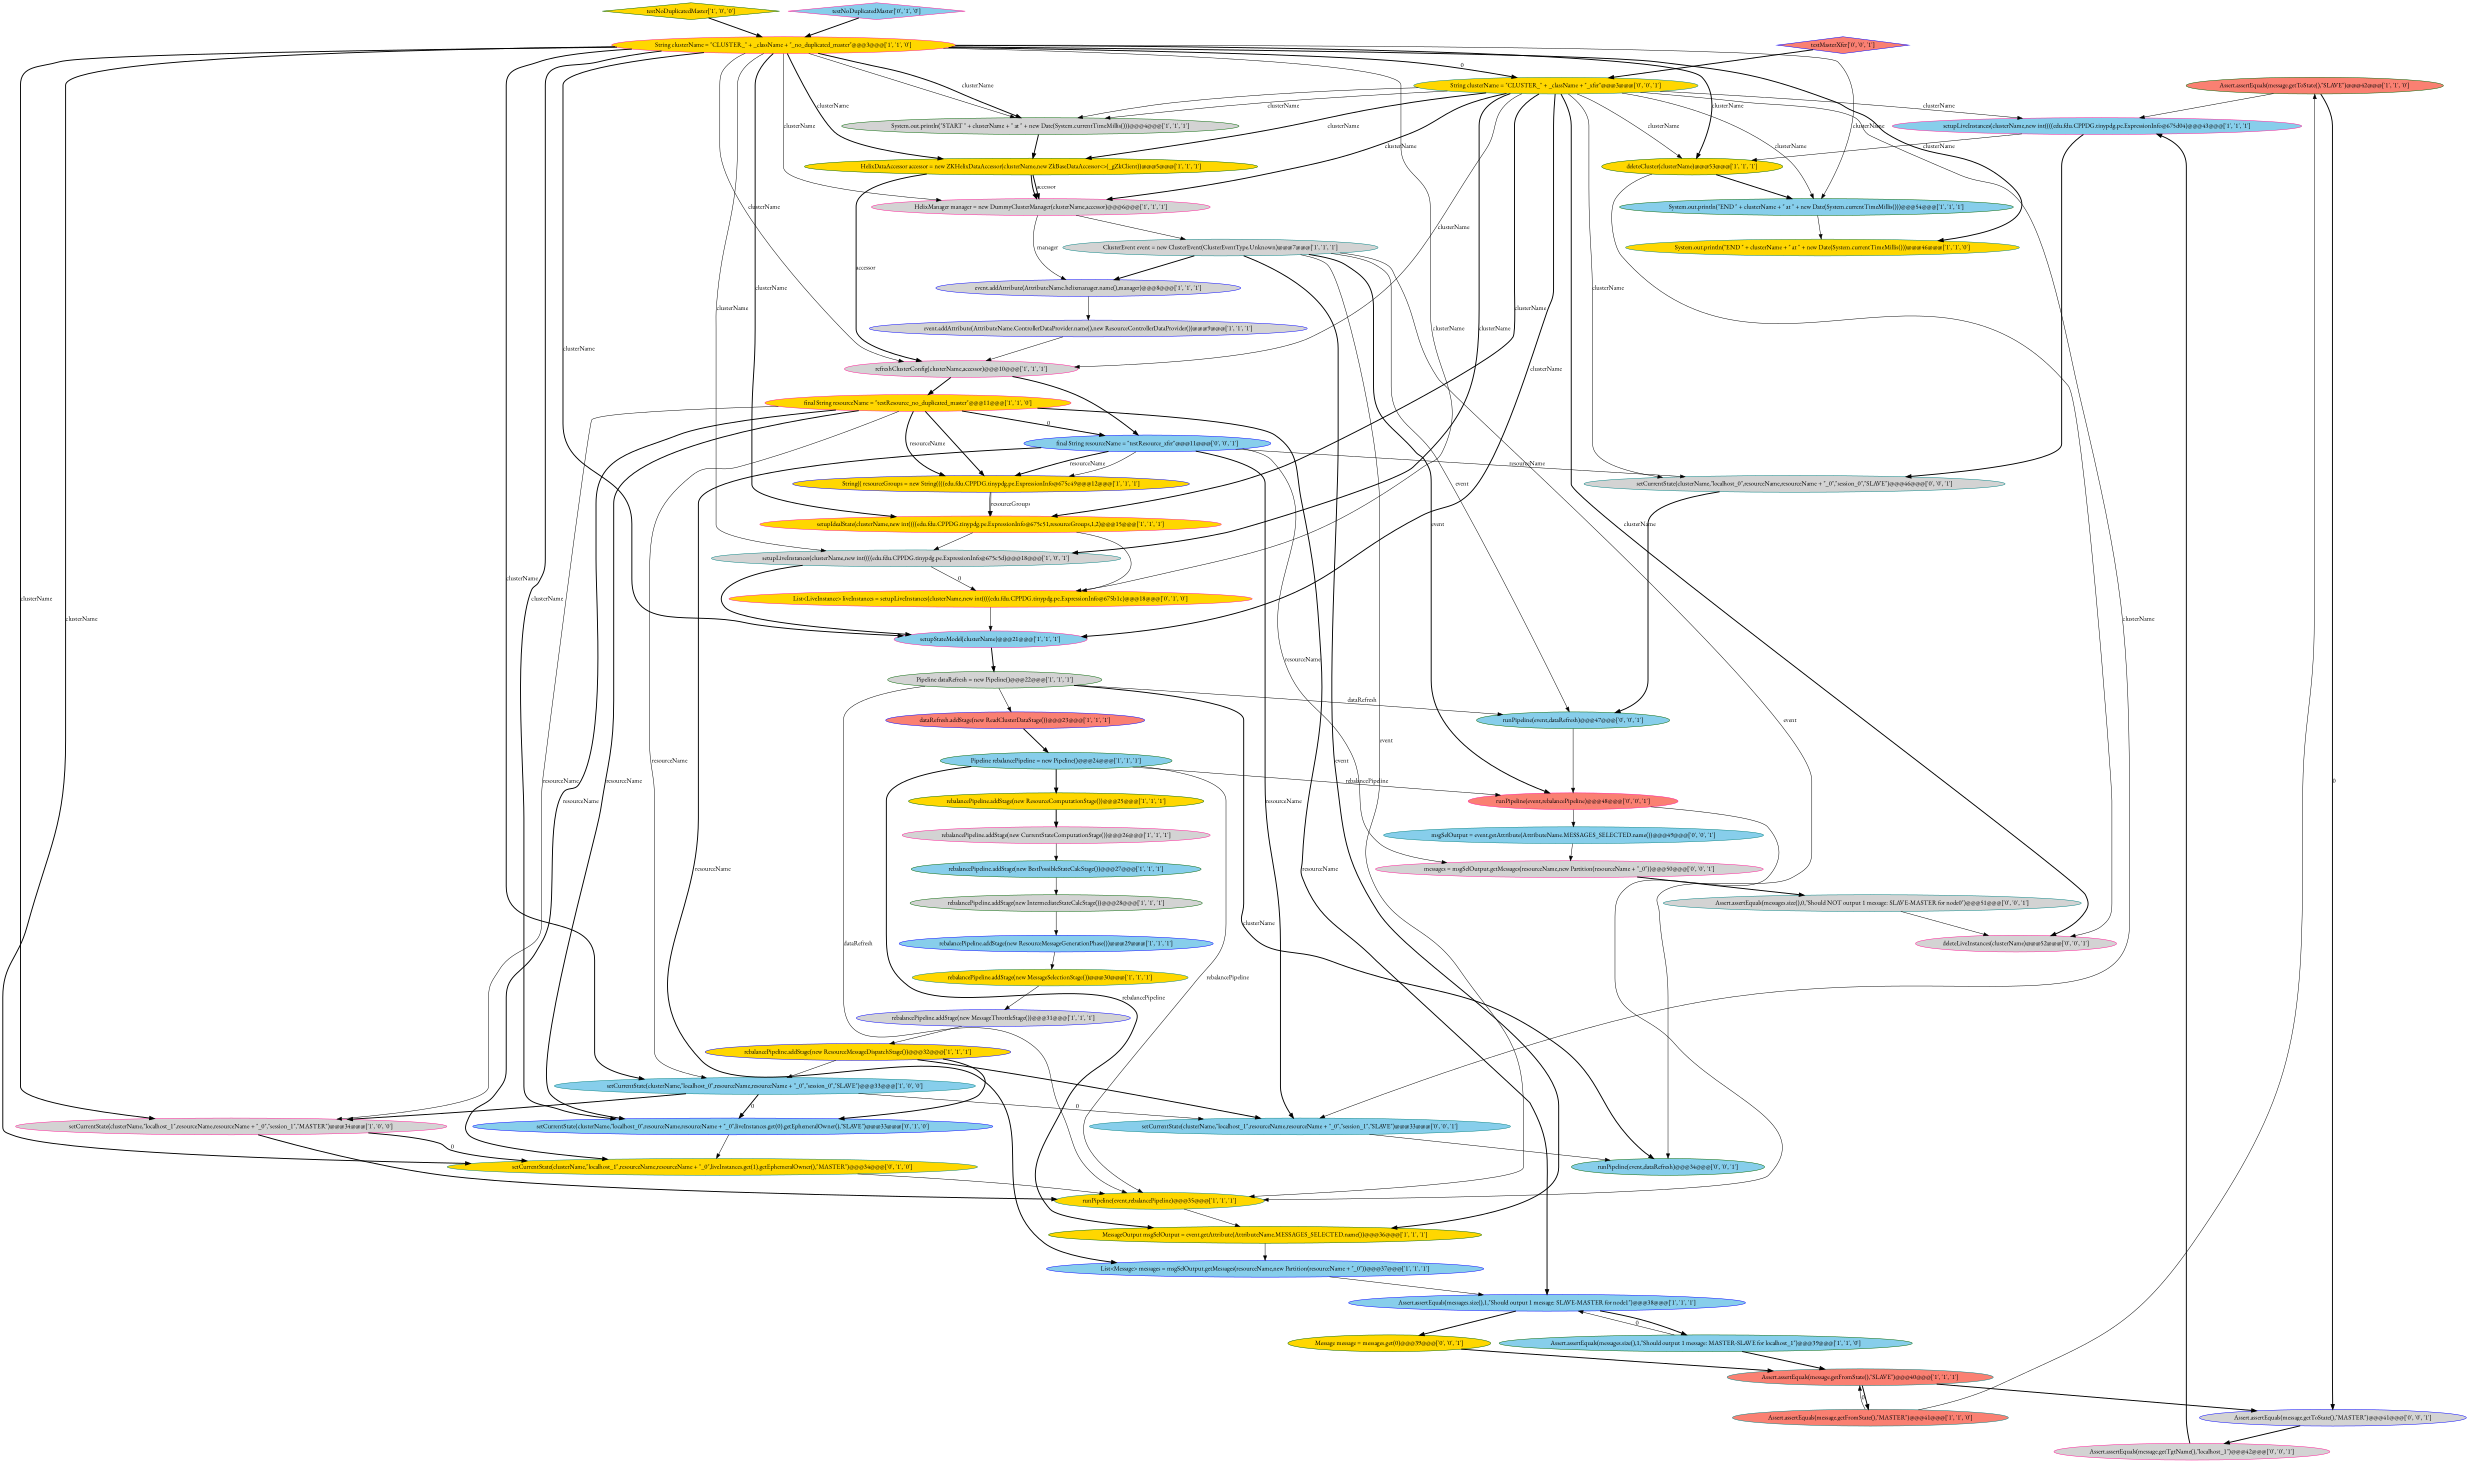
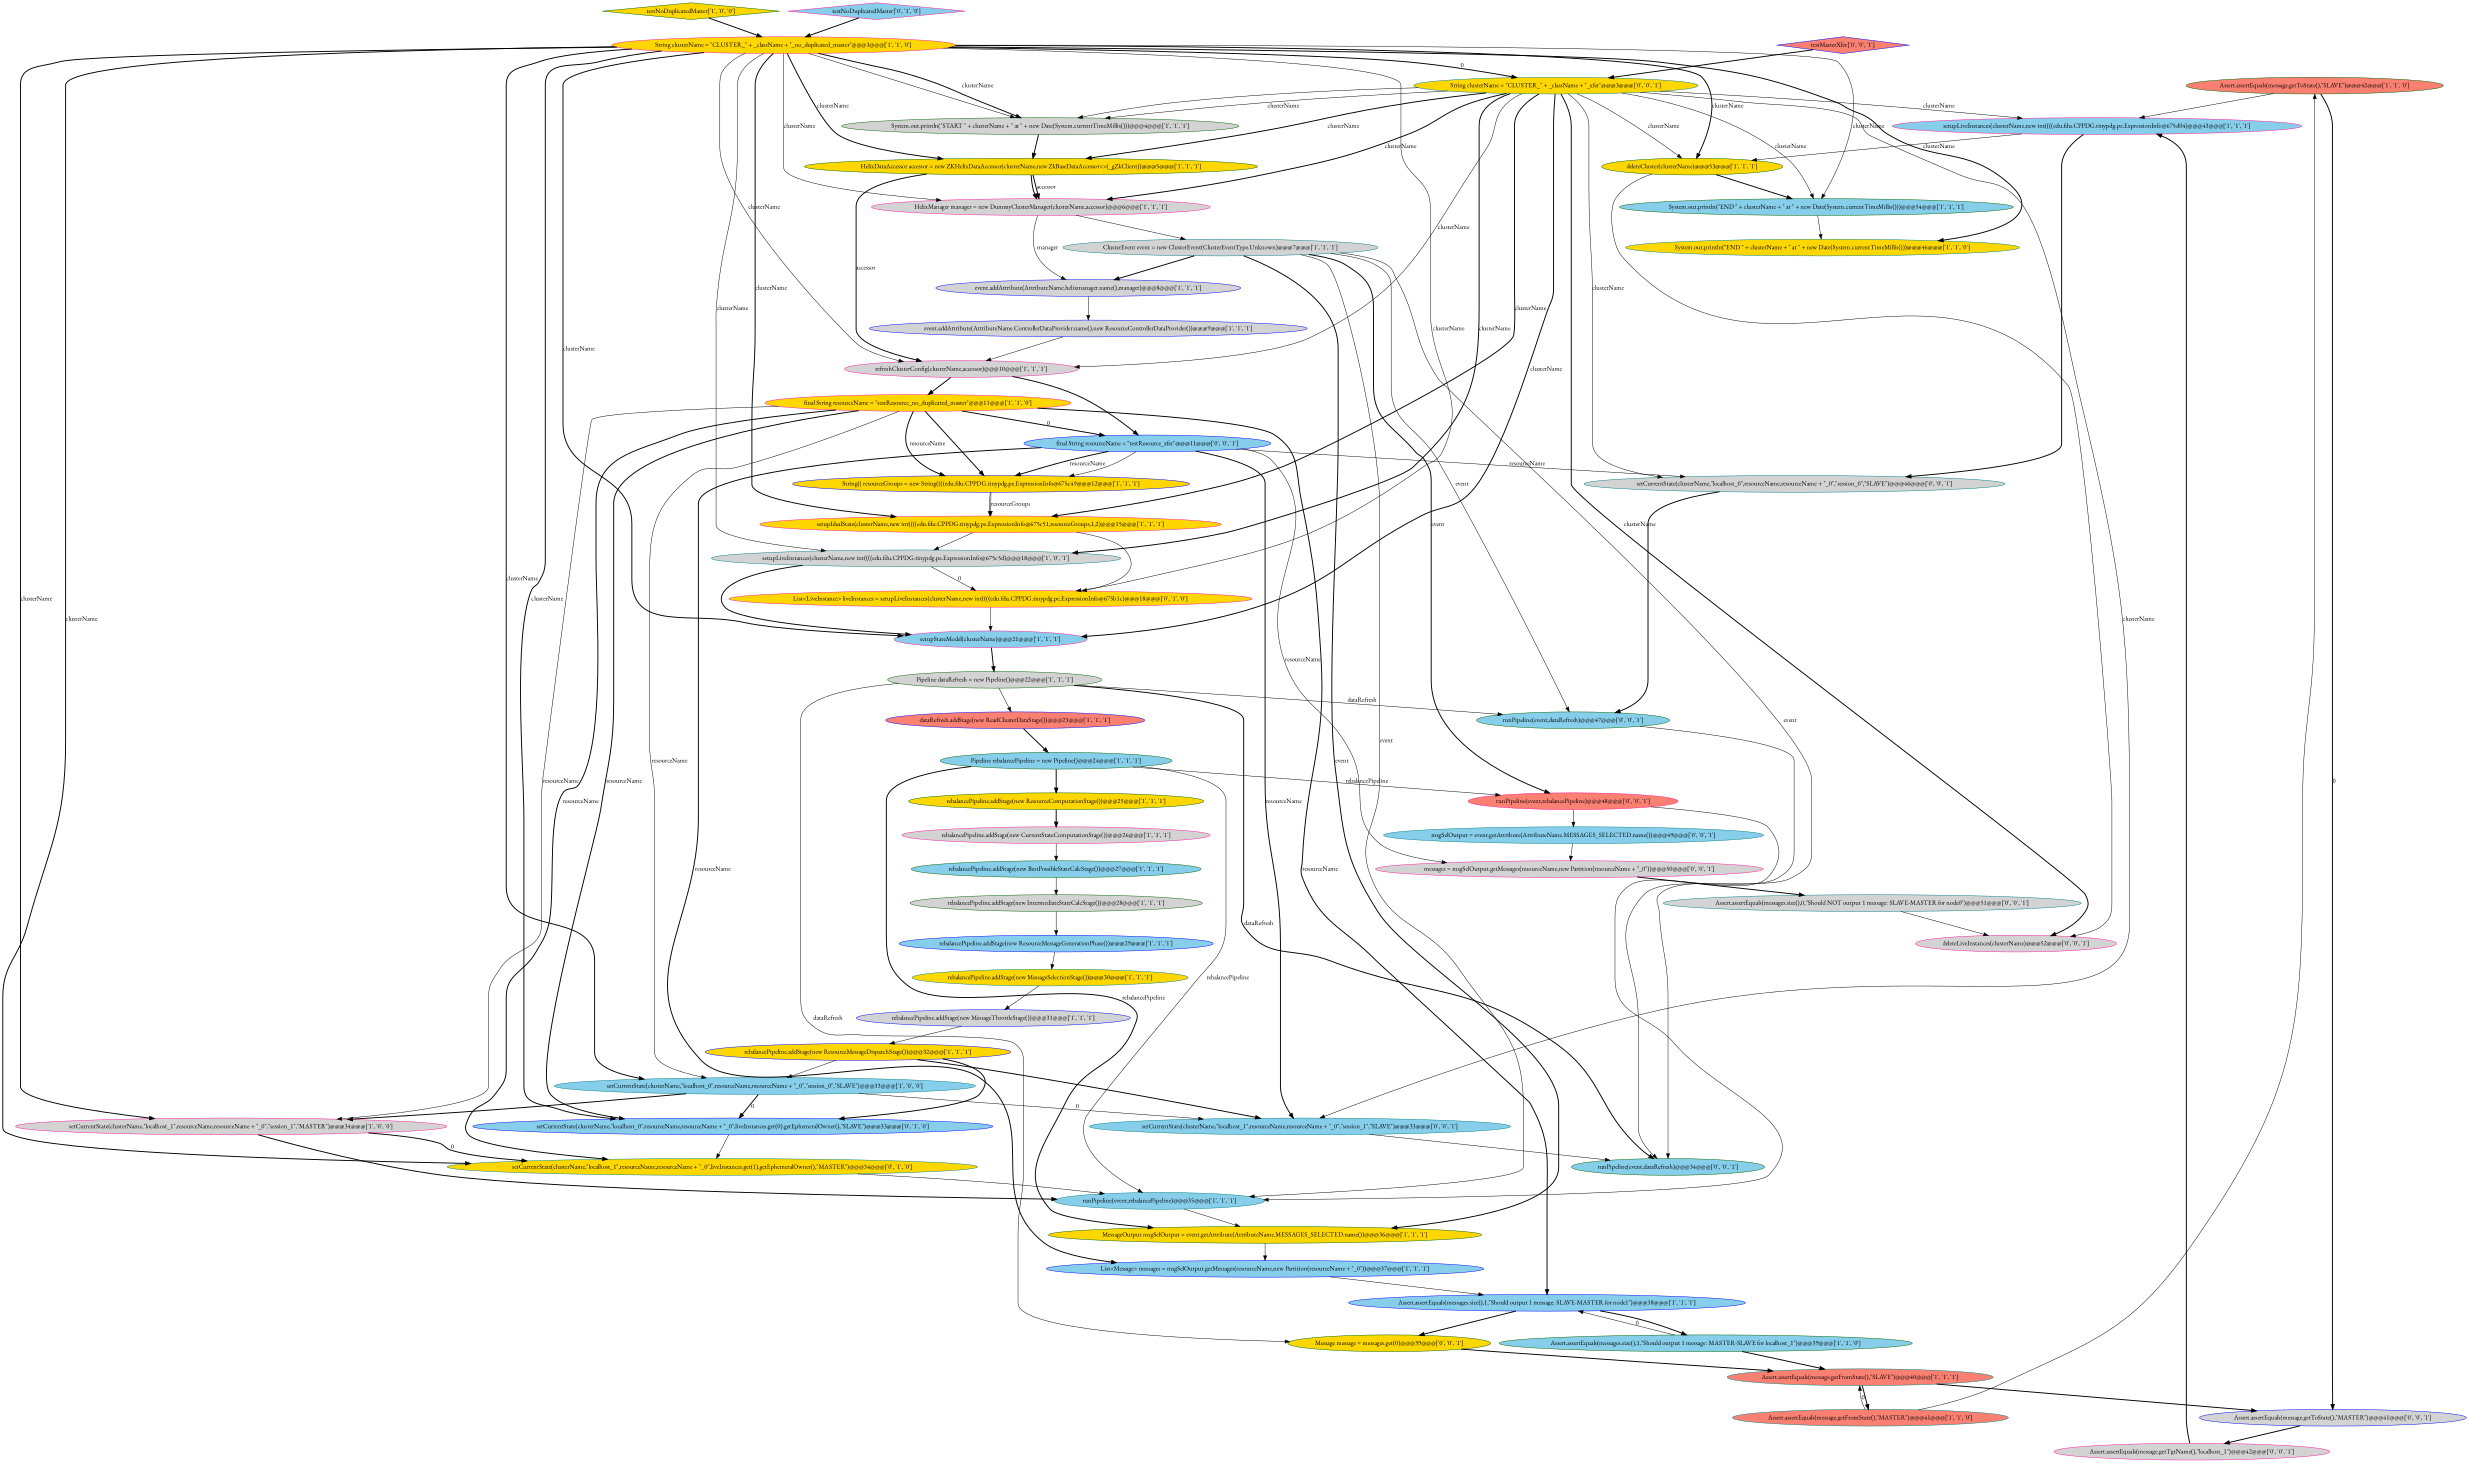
(1573, 758) -> (1665, 886)
(1259, 923) -> (1259, 923)
(846, 1011) -> (972, 1037)
(1159, 1201) -> (1159, 1201)
